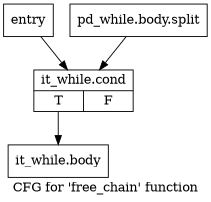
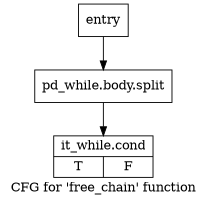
(51, 50) -> (103, 49)
(58, 161) -> none
